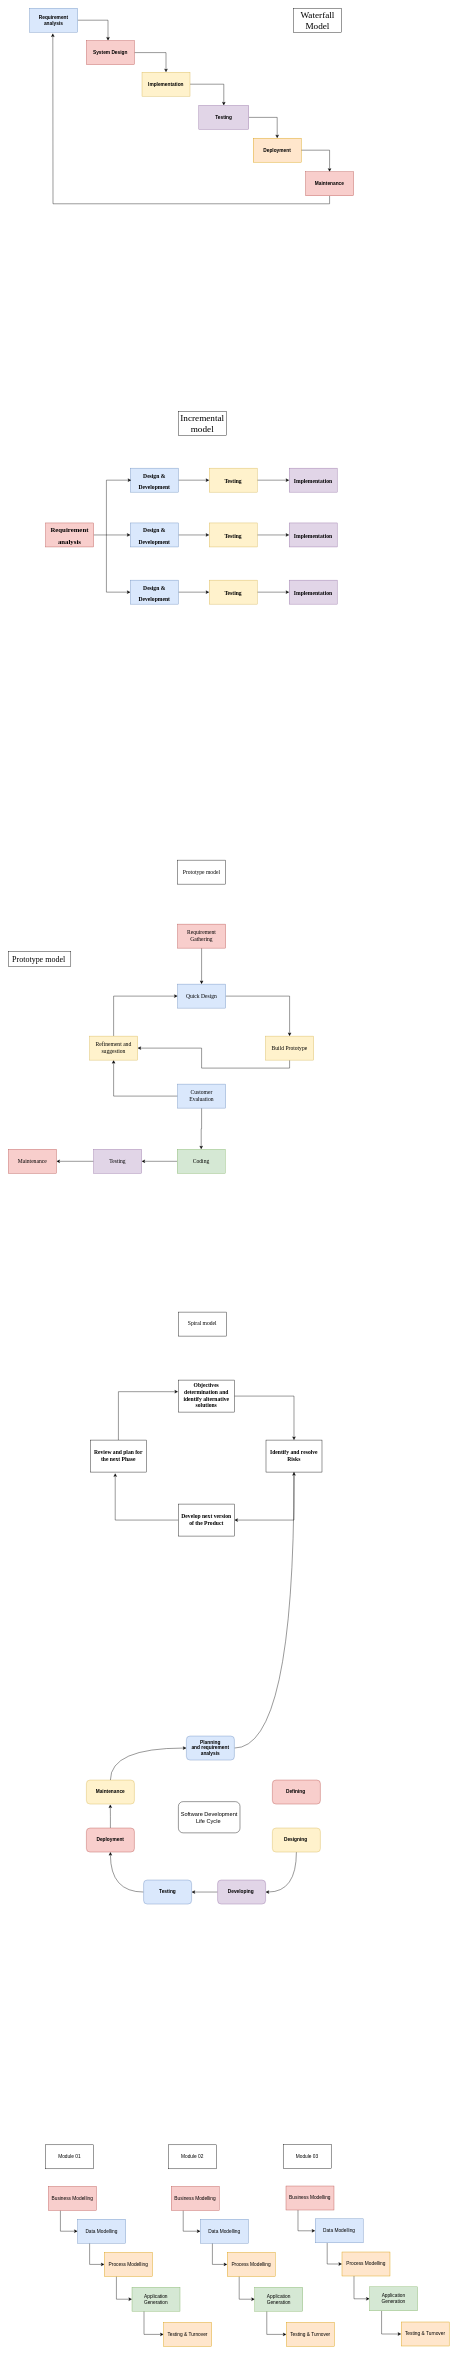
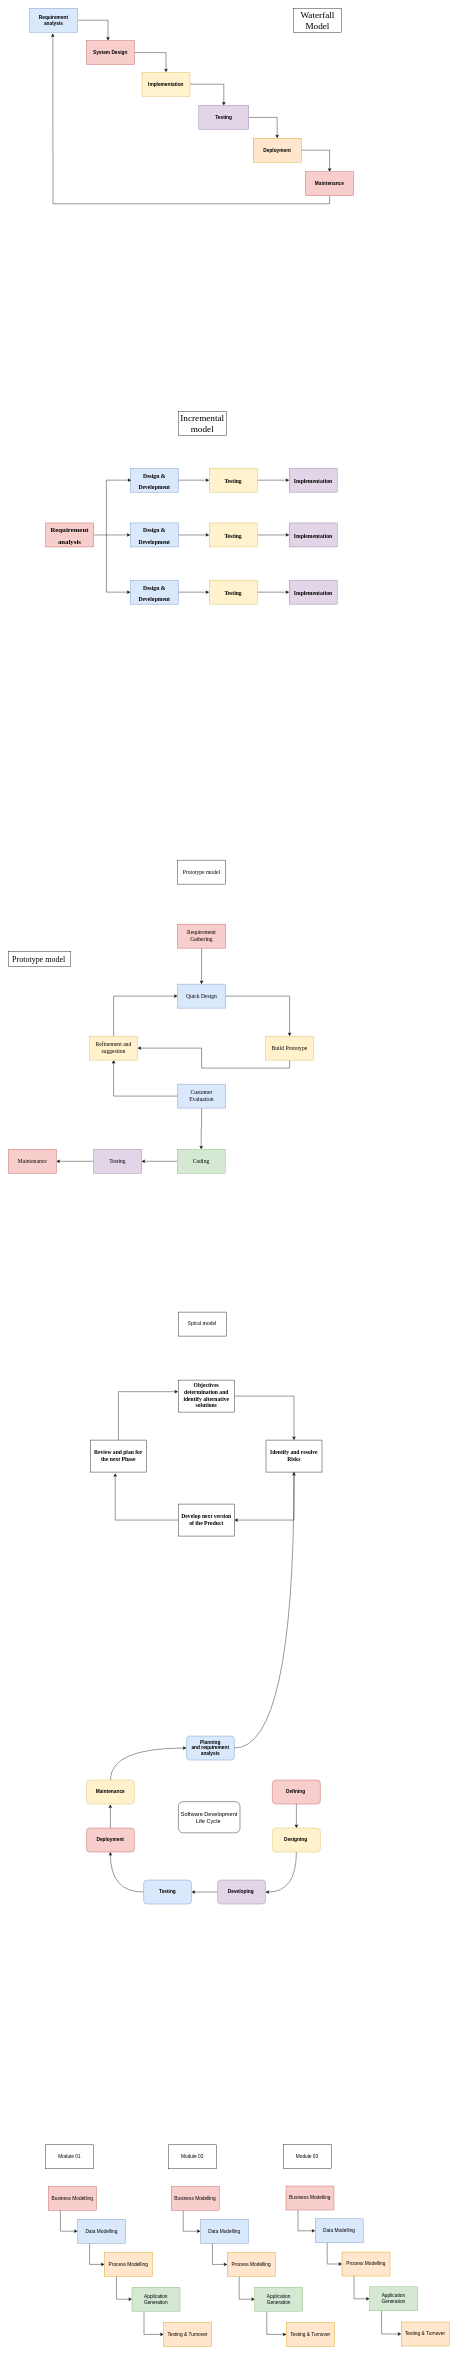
none -> (296, 1824)
